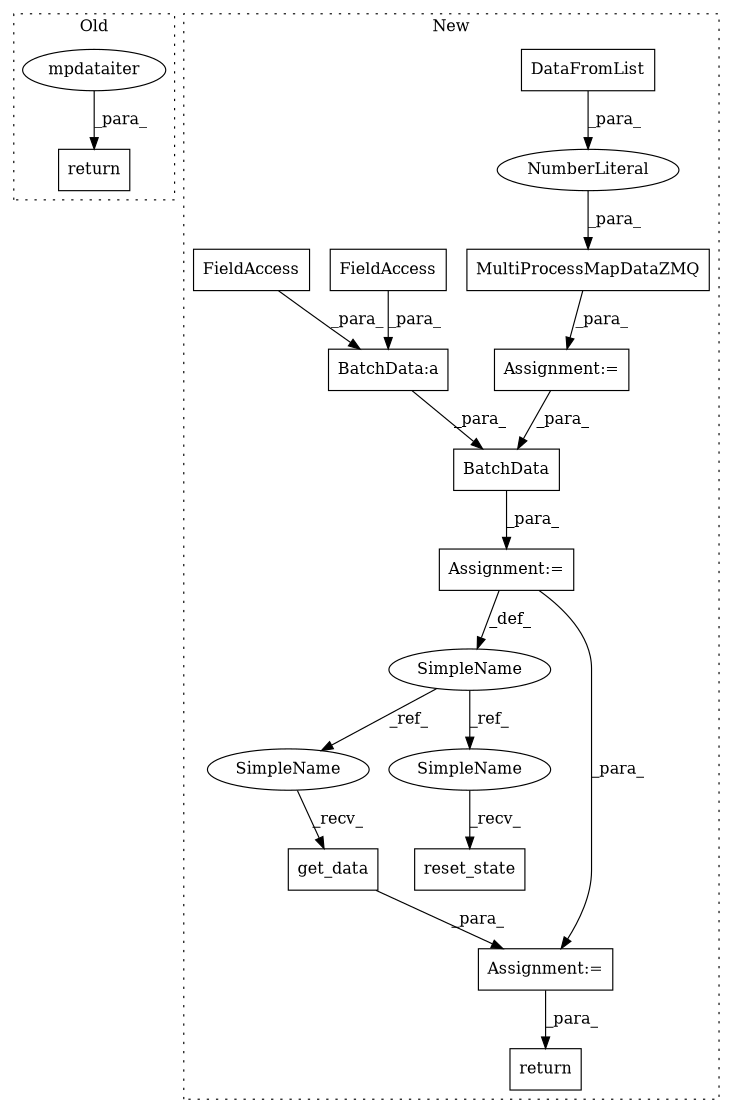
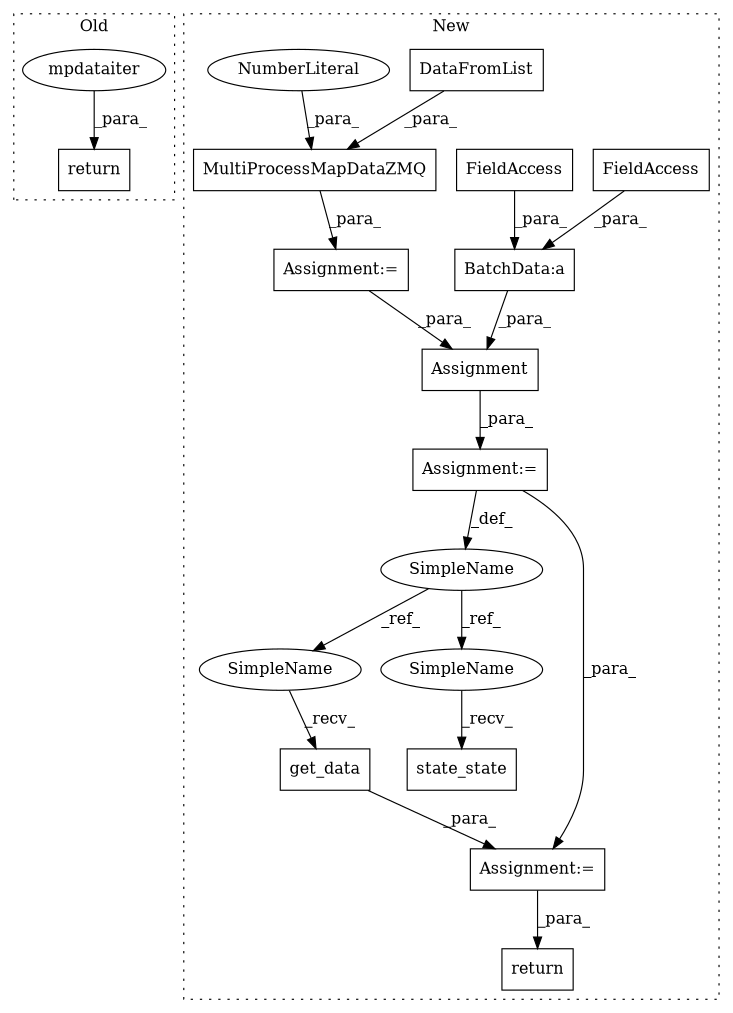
(588, 114) -> (401, 117)
(507, 470) -> (480, 370)
(470, 869) -> (462, 770)
